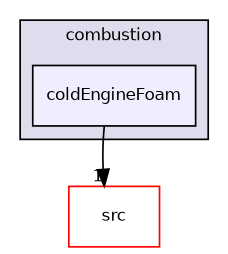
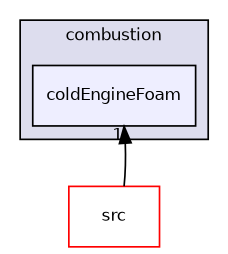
(103, 150) -> (125, 165)
